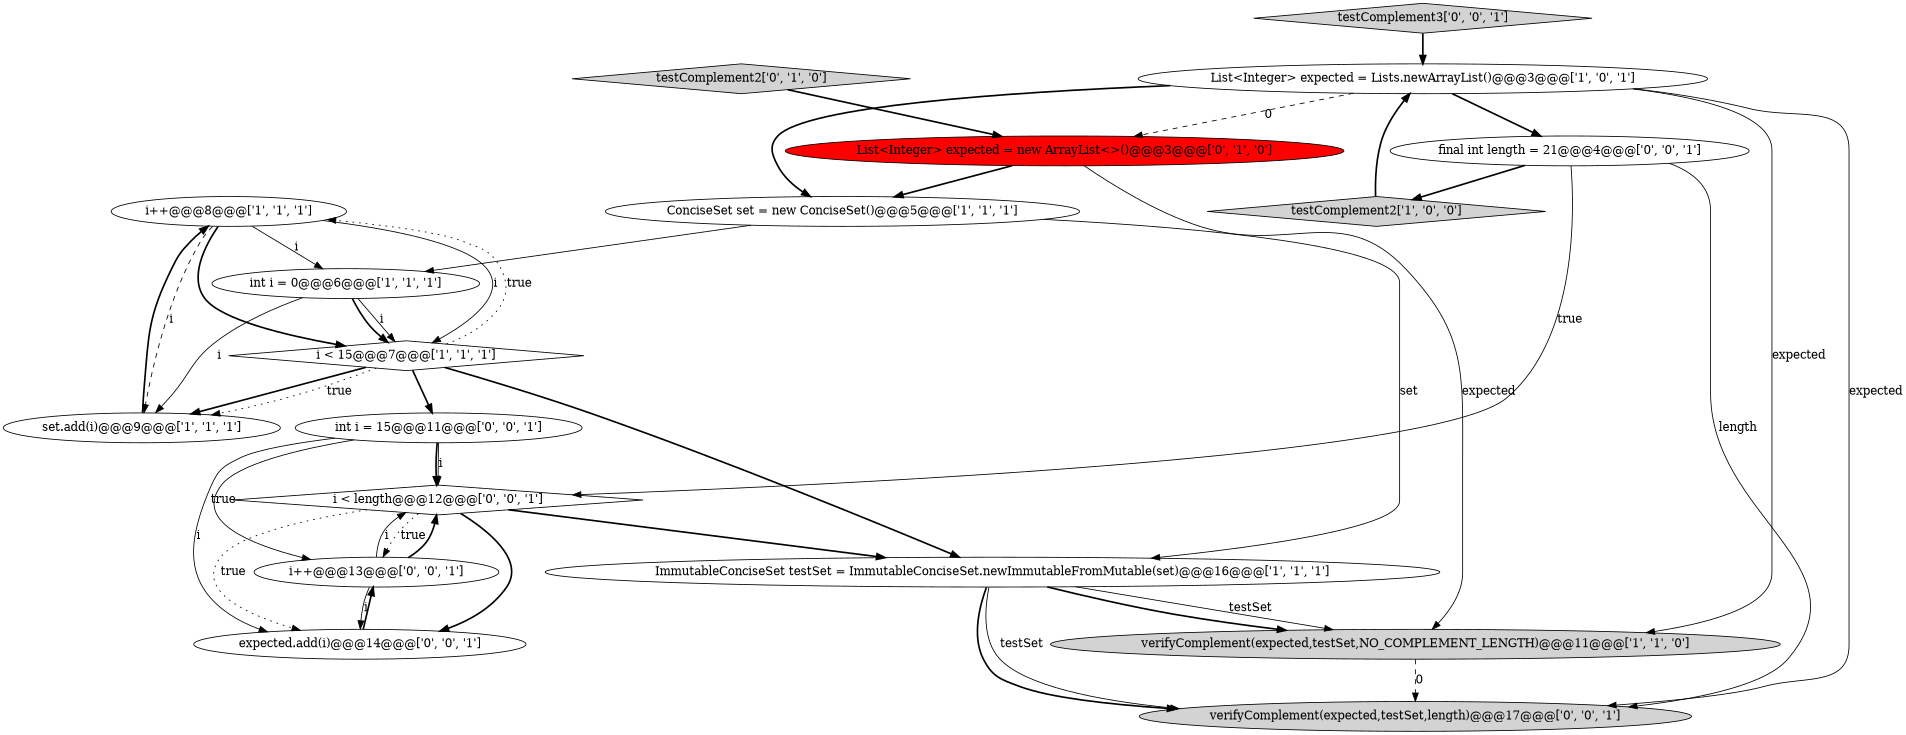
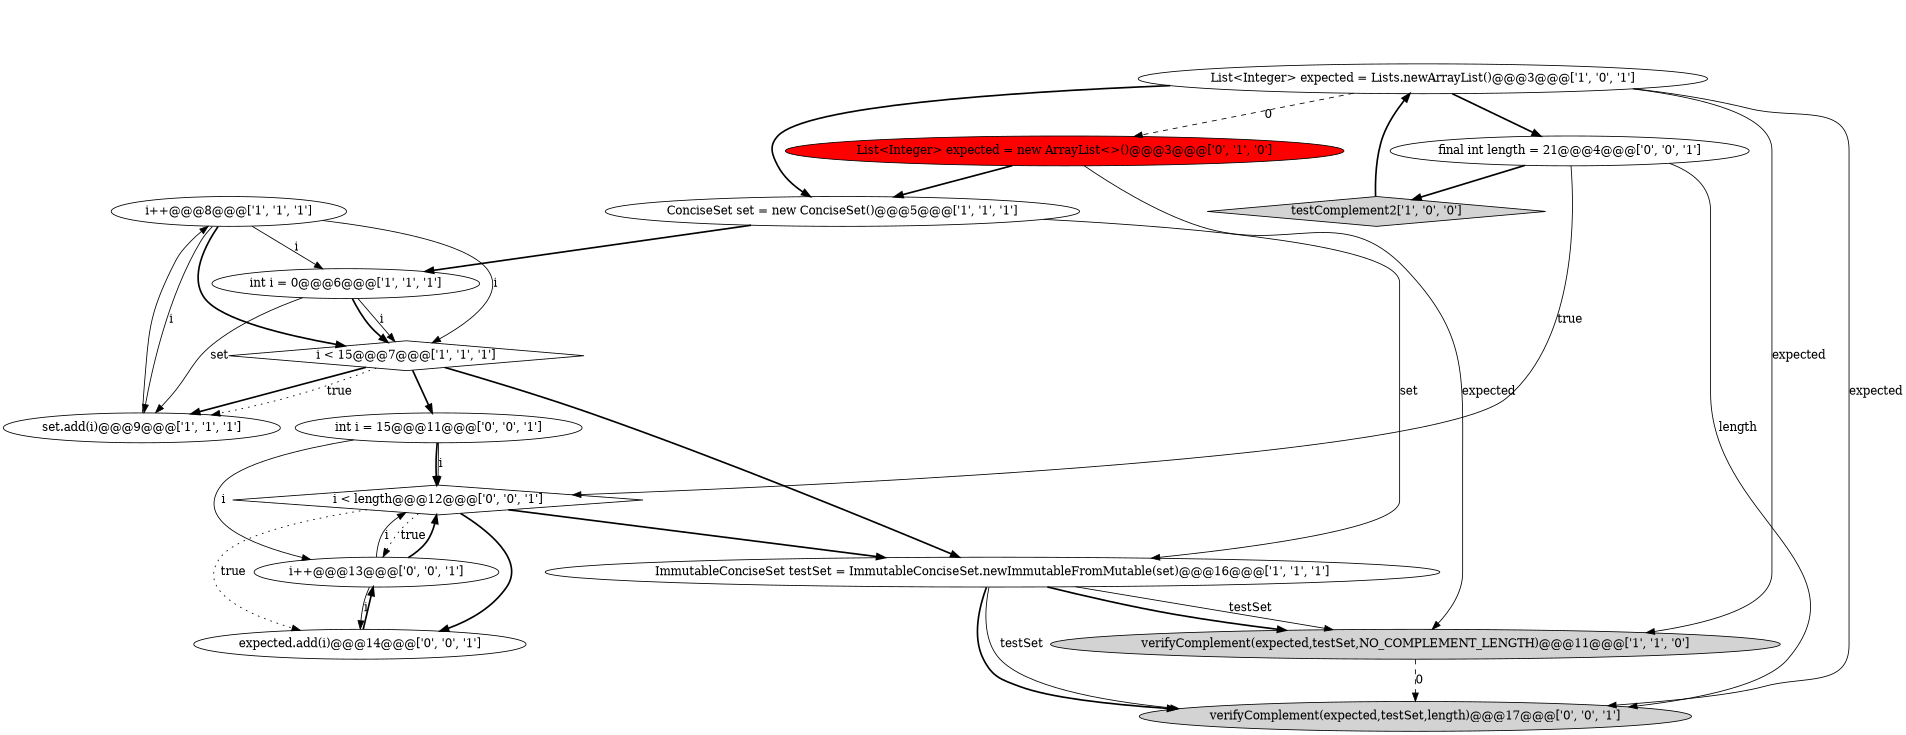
(1423, 18) -> none
(741, 79) -> none
(475, 246) -> none
(592, 248) -> (592, 248)
(169, 312) -> (169, 312)
(153, 315) -> (153, 315)
(219, 356) -> (219, 356)
(223, 500) -> (223, 500)
(204, 504) -> none
